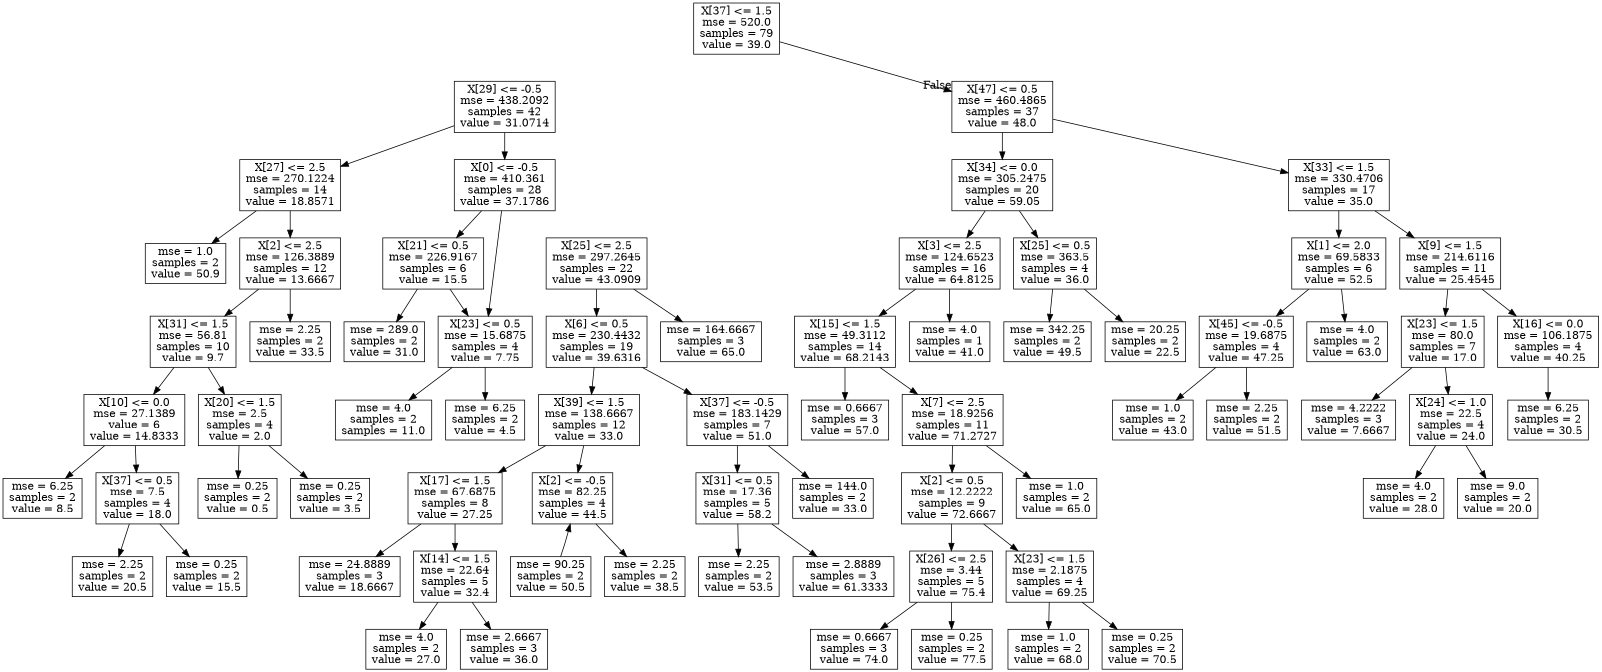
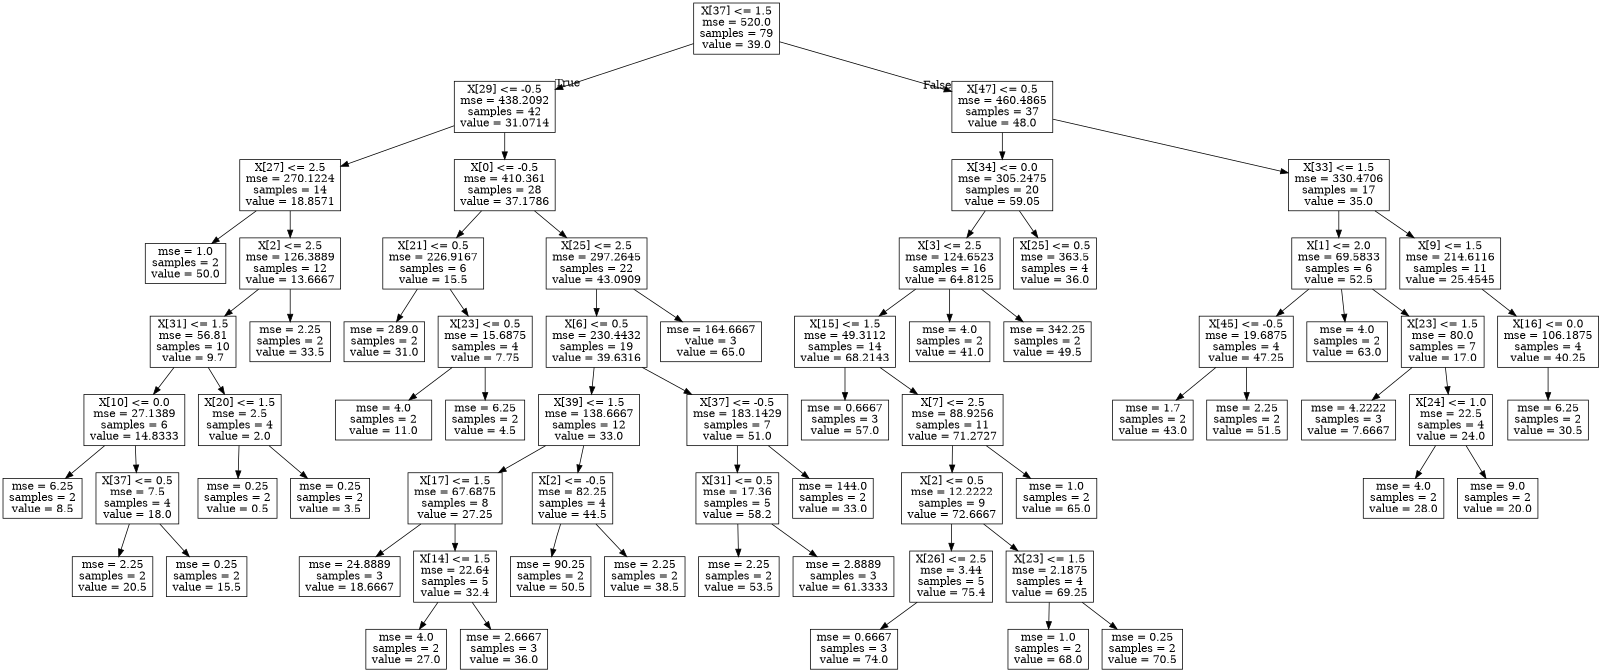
none -> (628, 65)
(495, 260) -> (548, 222)
(186, 263) -> (186, 263)
(1447, 299) -> (1388, 300)
(1051, 302) -> (999, 303)
(711, 342) -> (711, 342)
(950, 342) -> (950, 342)
(1145, 342) -> none
(134, 420) -> (134, 420)
(384, 420) -> (384, 420)
(953, 420) -> (953, 420)
(1153, 420) -> (1153, 420)
(565, 544) -> (557, 537)
(952, 649) -> none
